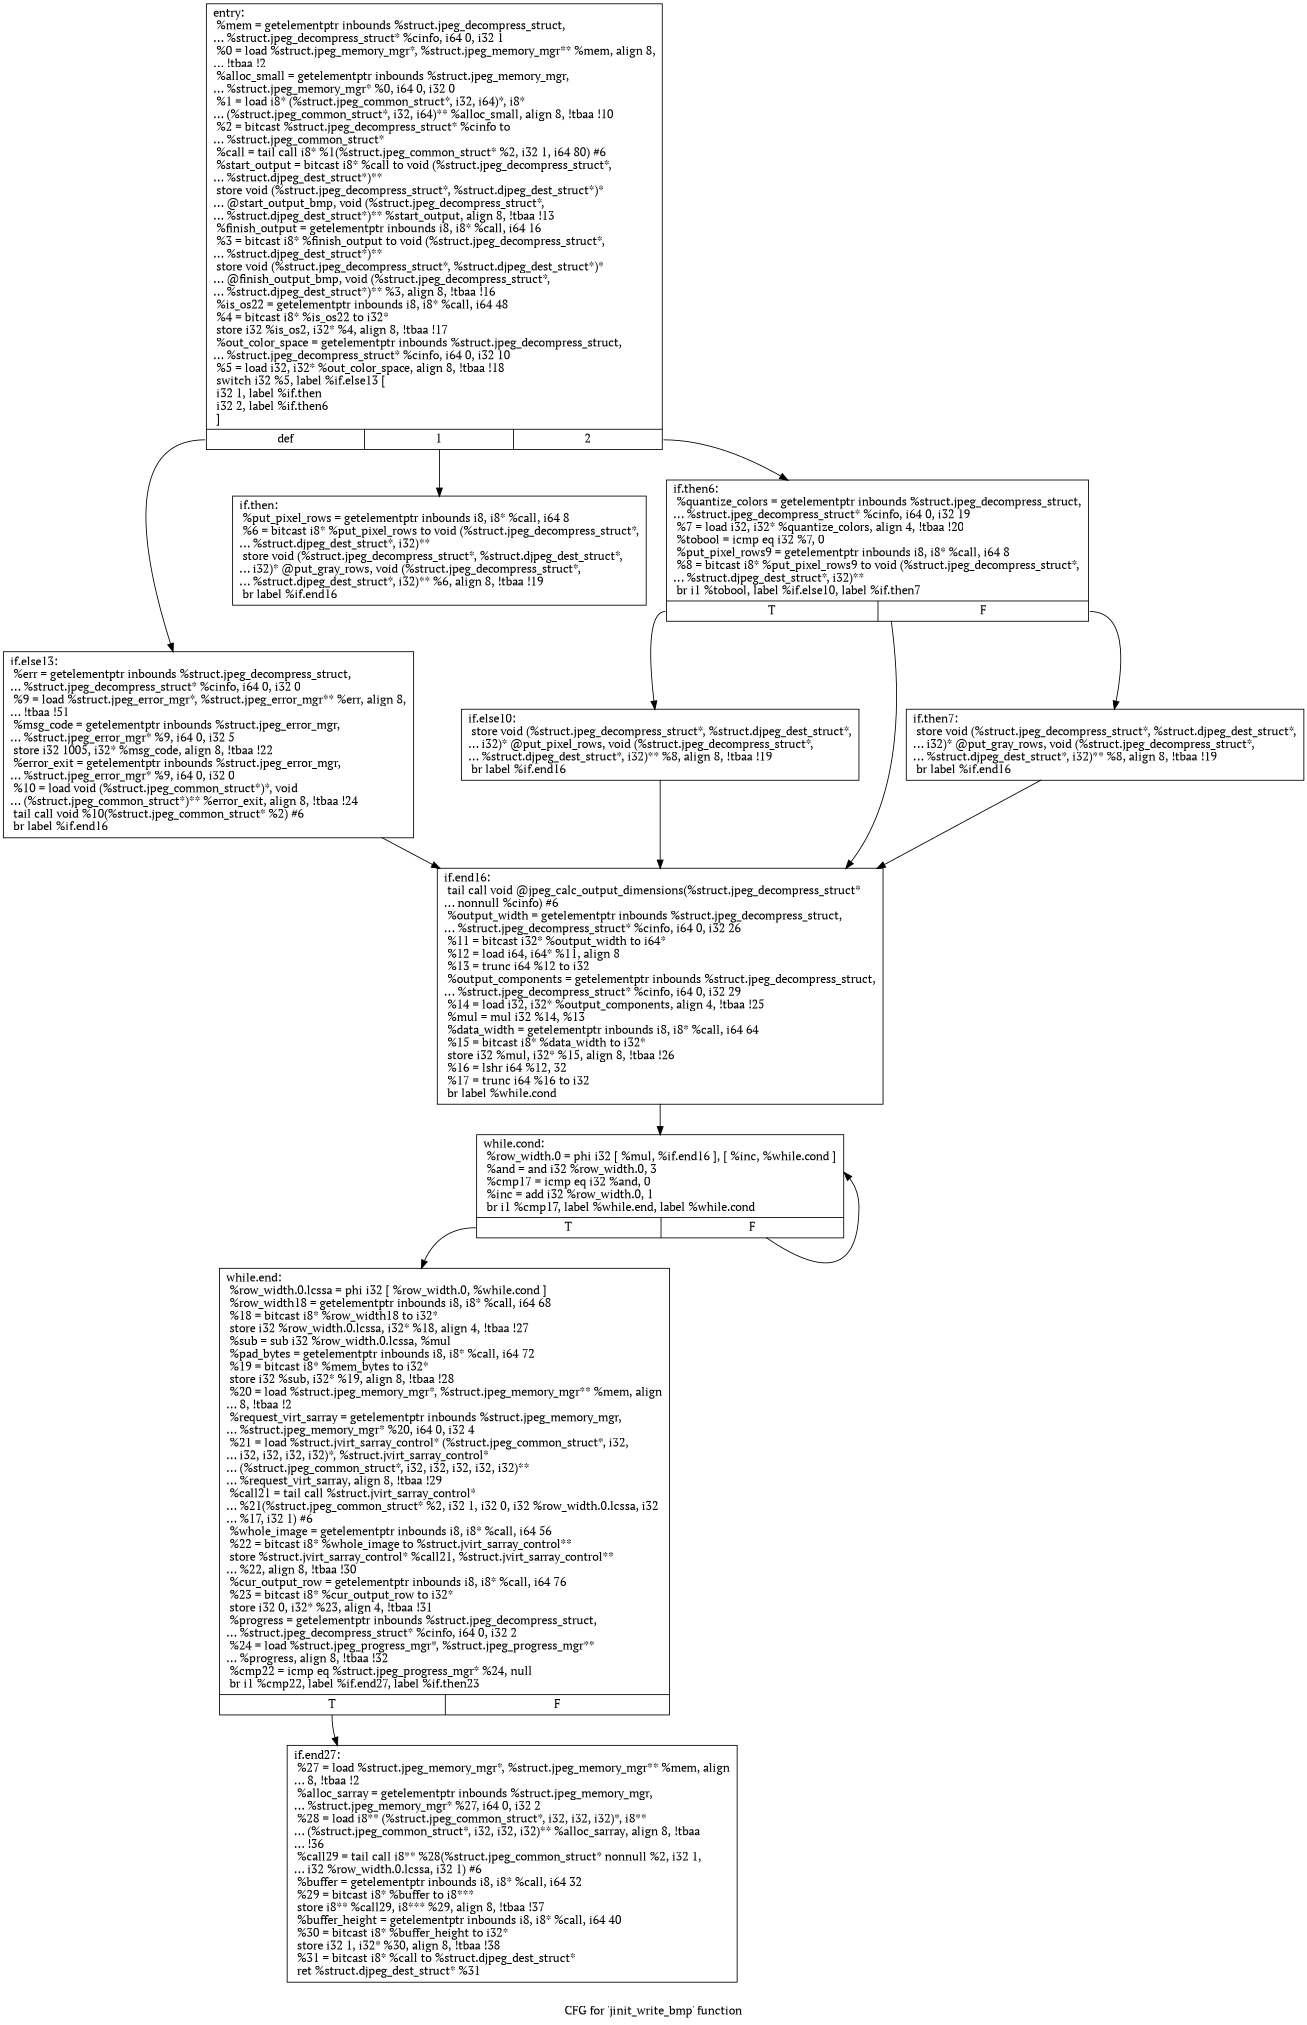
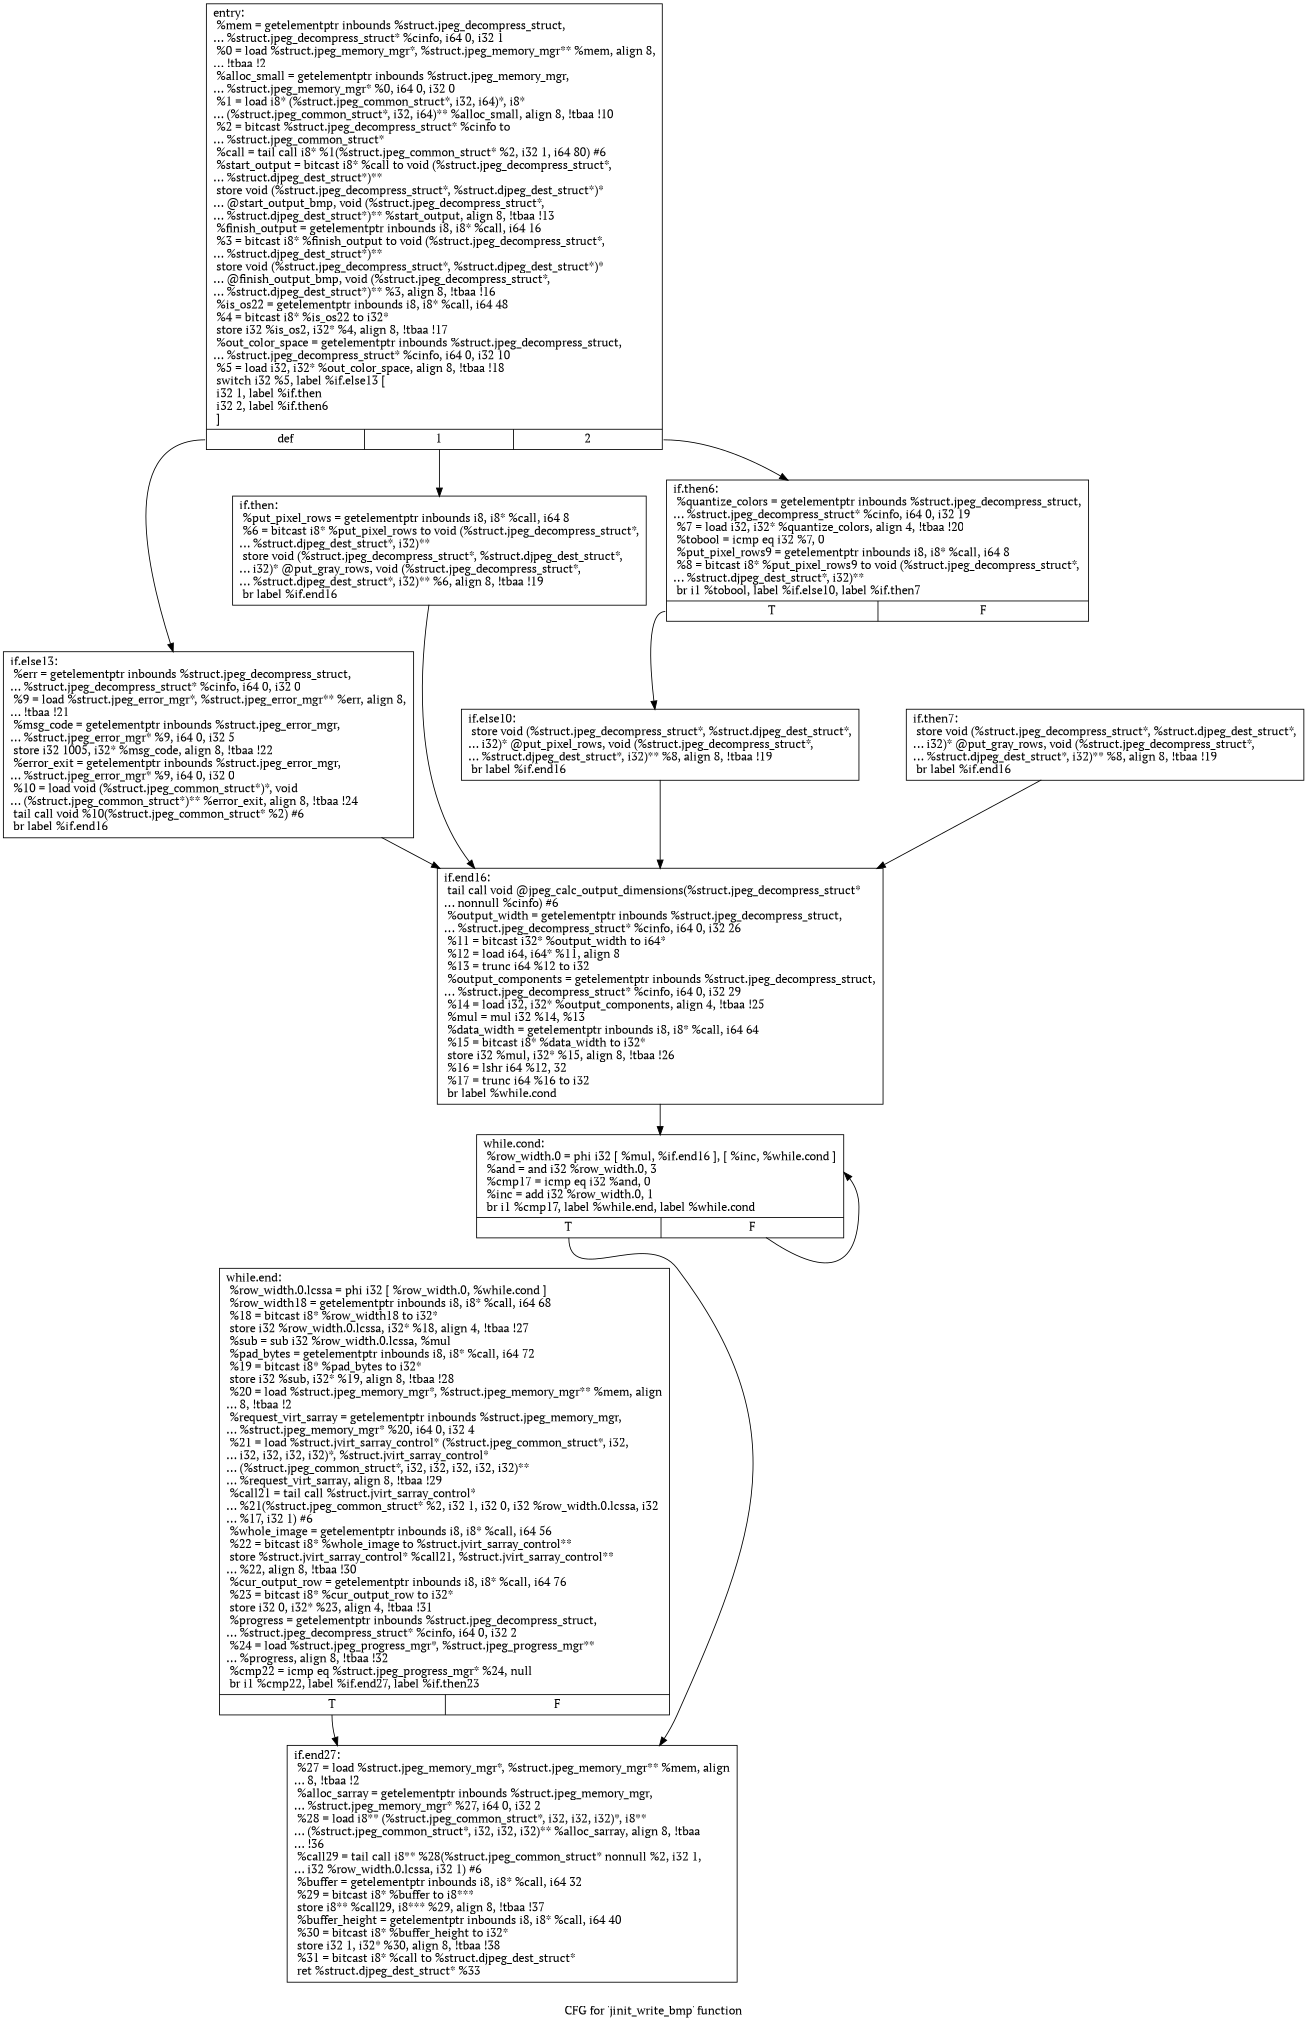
(1120, 648) -> none
(40, 713) -> (40, 713)
(893, 746) -> (425, 738)
(445, 1236) -> (751, 1440)
(328, 1367) -> (324, 1367)
(387, 1971) -> (387, 1971)
